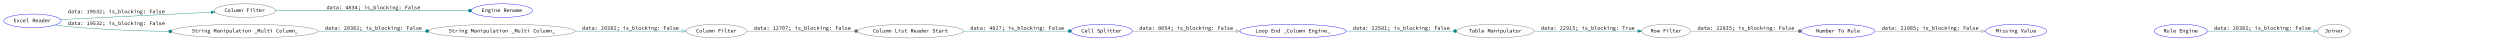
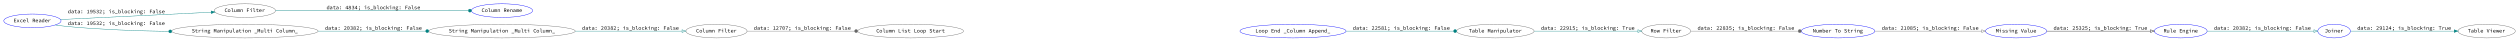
(502, 11) -> (502, 11)
(911, 31) -> (911, 31)
(1102, 31) -> none
(1293, 31) -> (1293, 31)
(1586, 31) -> (1586, 31)
(1838, 31) -> (1838, 31)
none -> (2099, 31)
(2334, 31) -> (2334, 31)
none -> (2487, 31)
